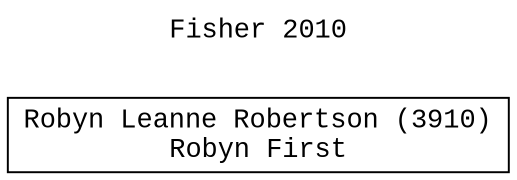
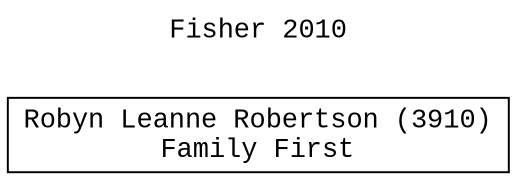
(258, 135) -> (258, 135)
